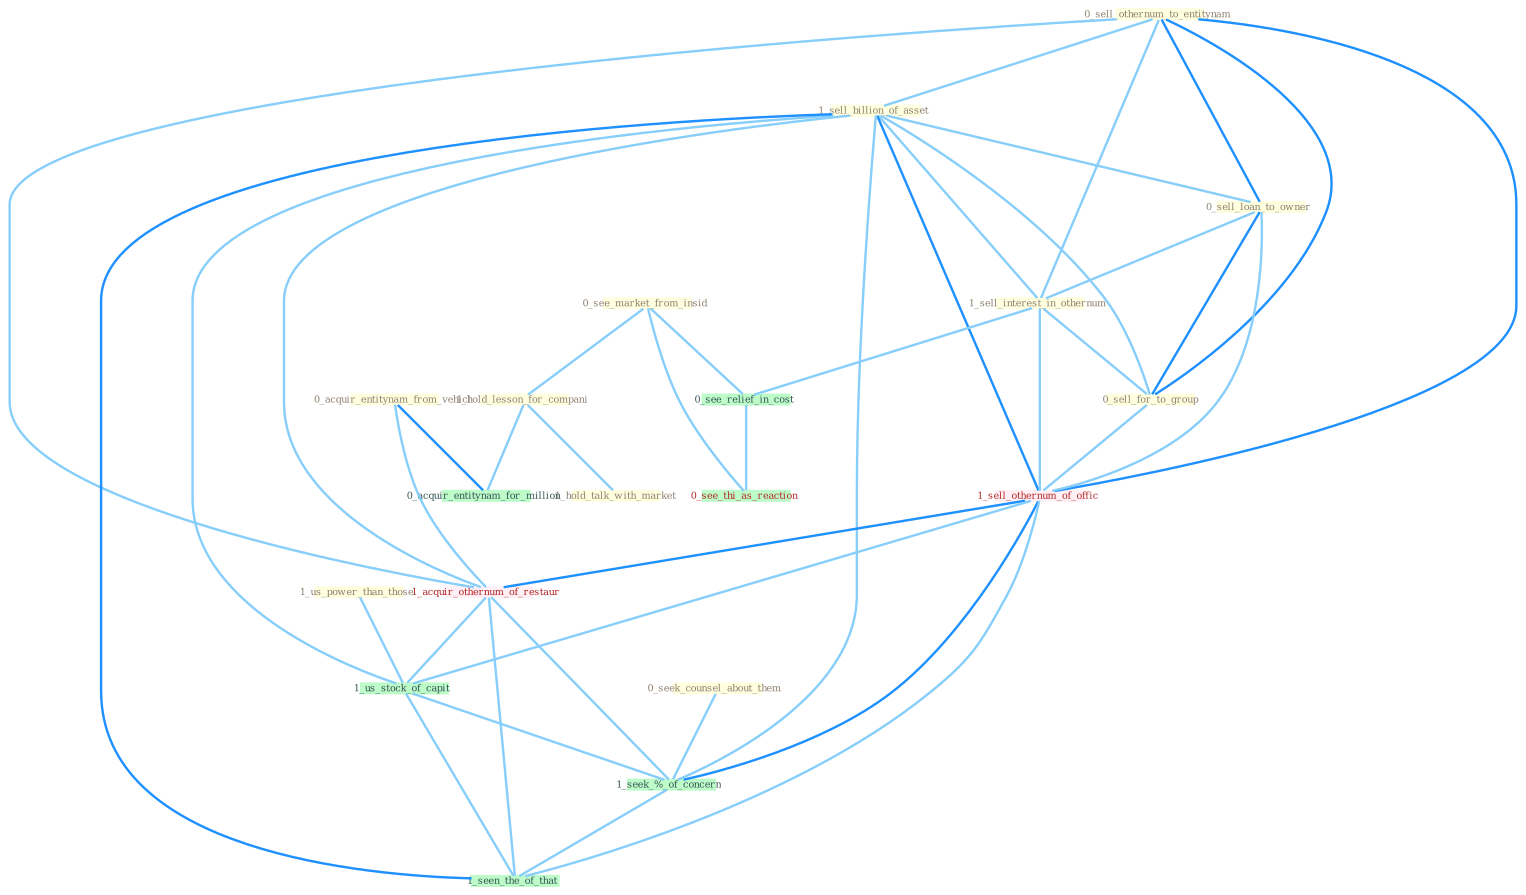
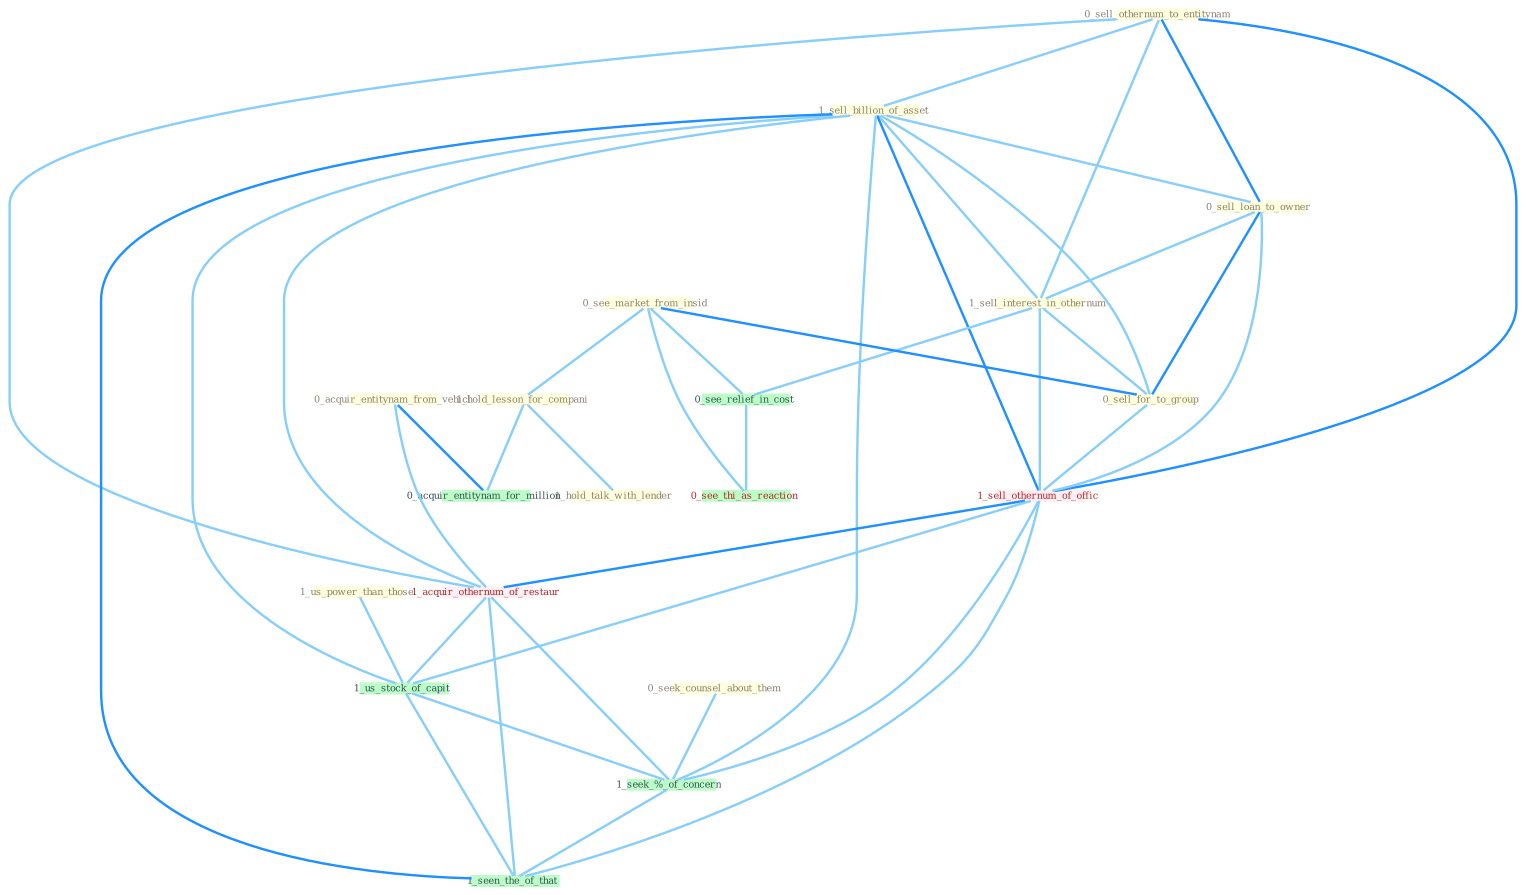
(1327, 203) -> (935, 358)
(616, 496) -> (616, 496)
(897, 687) -> (897, 687)
